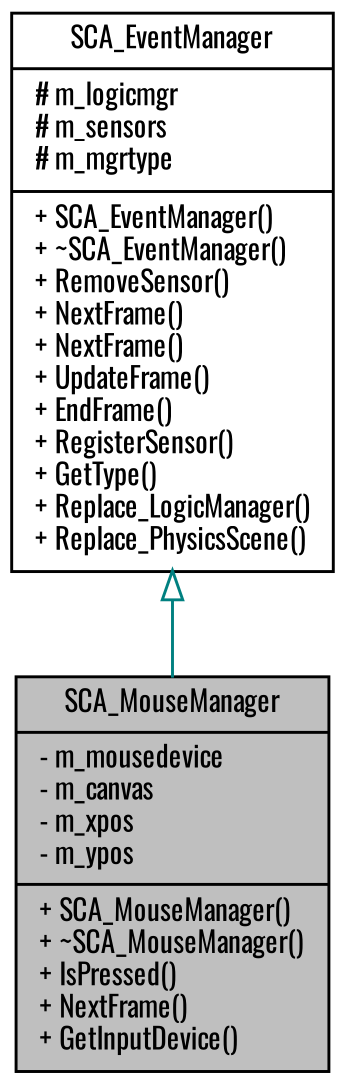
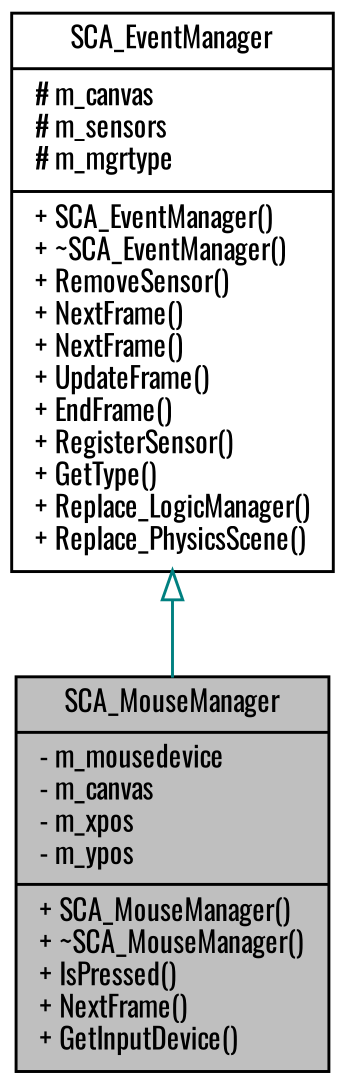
(107, 96) -> (95, 96)
